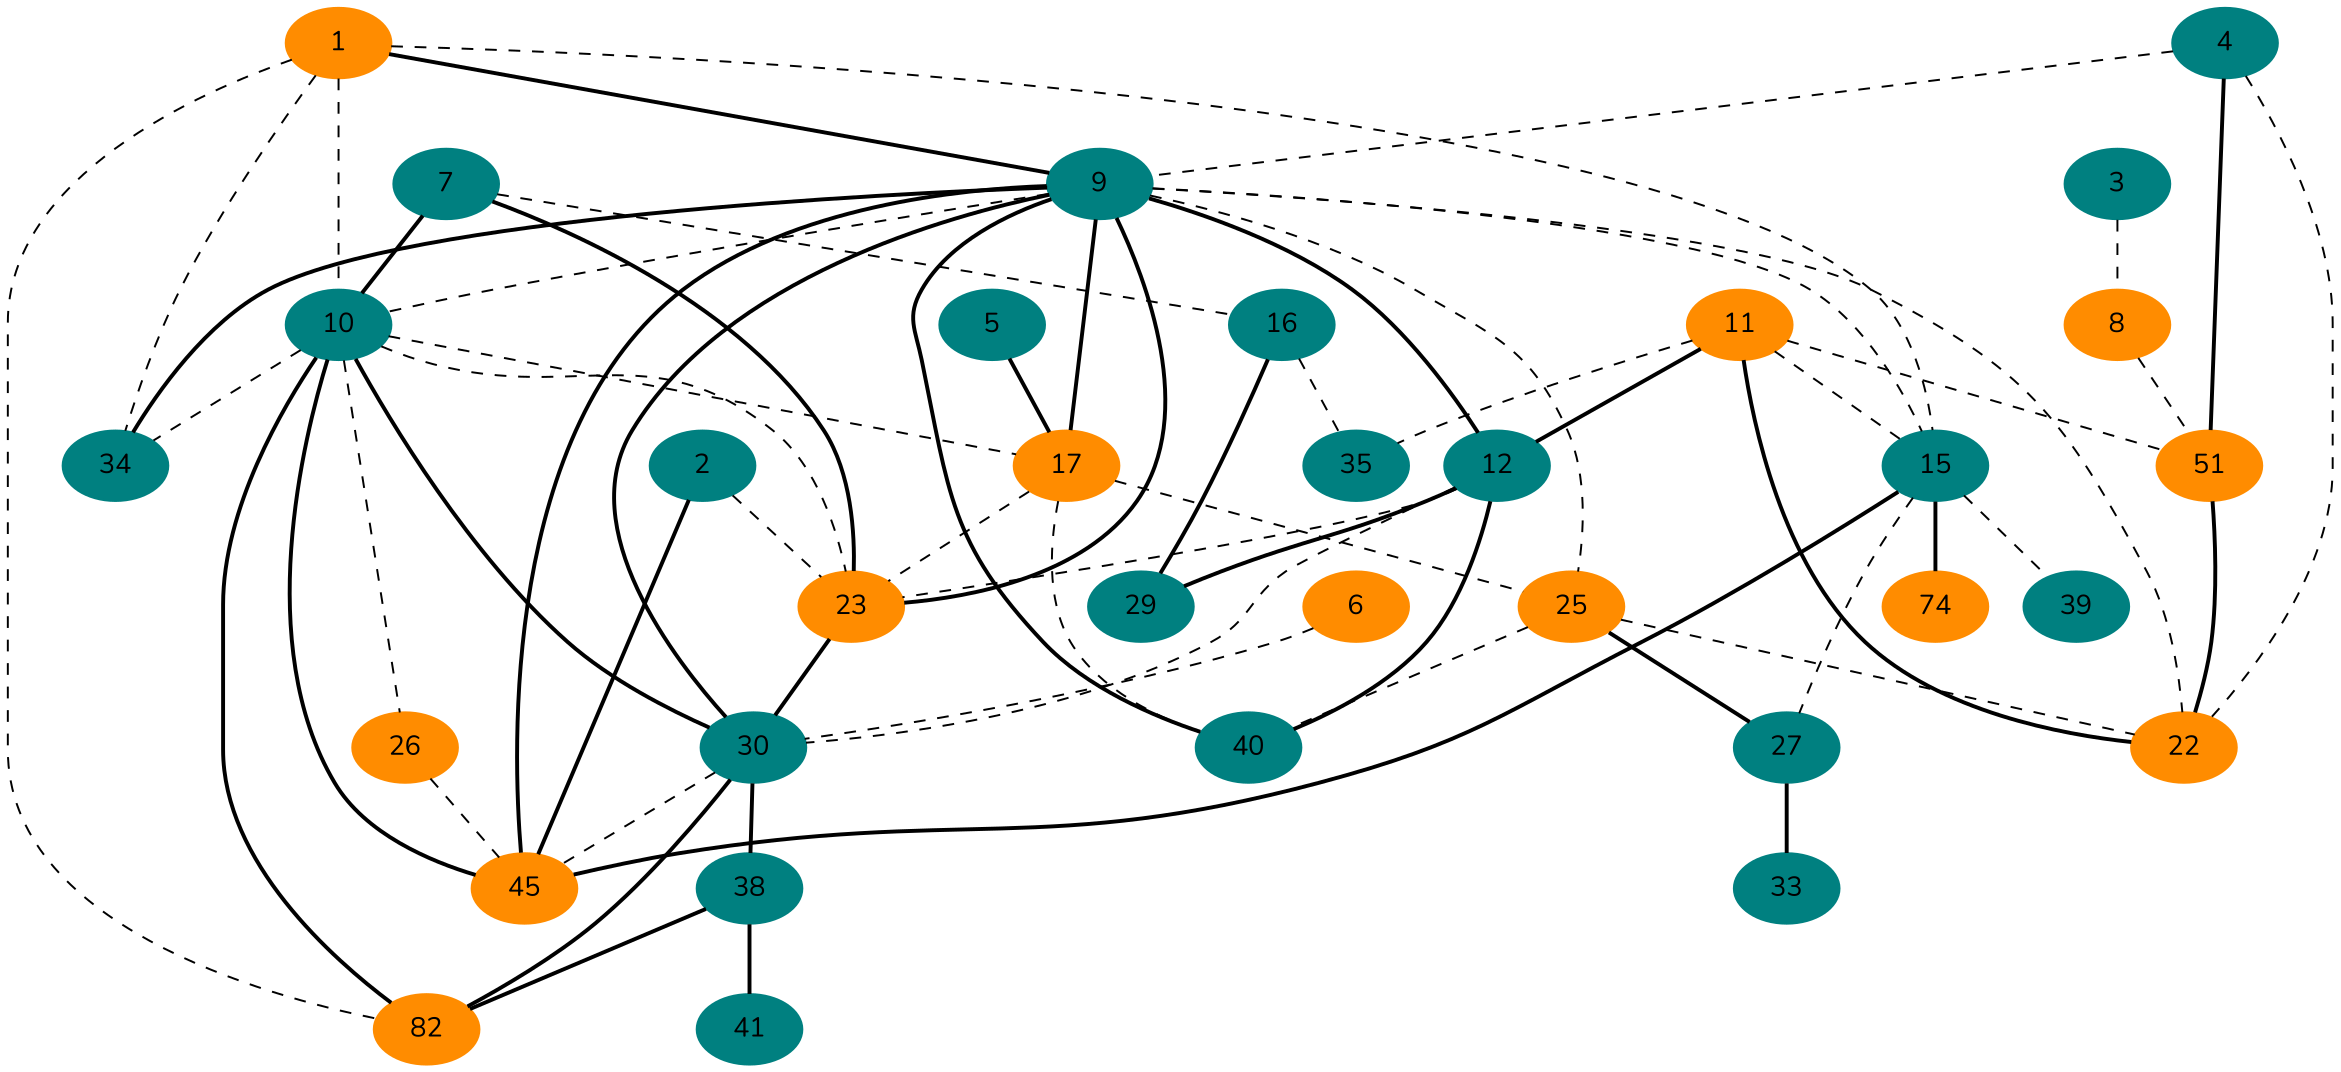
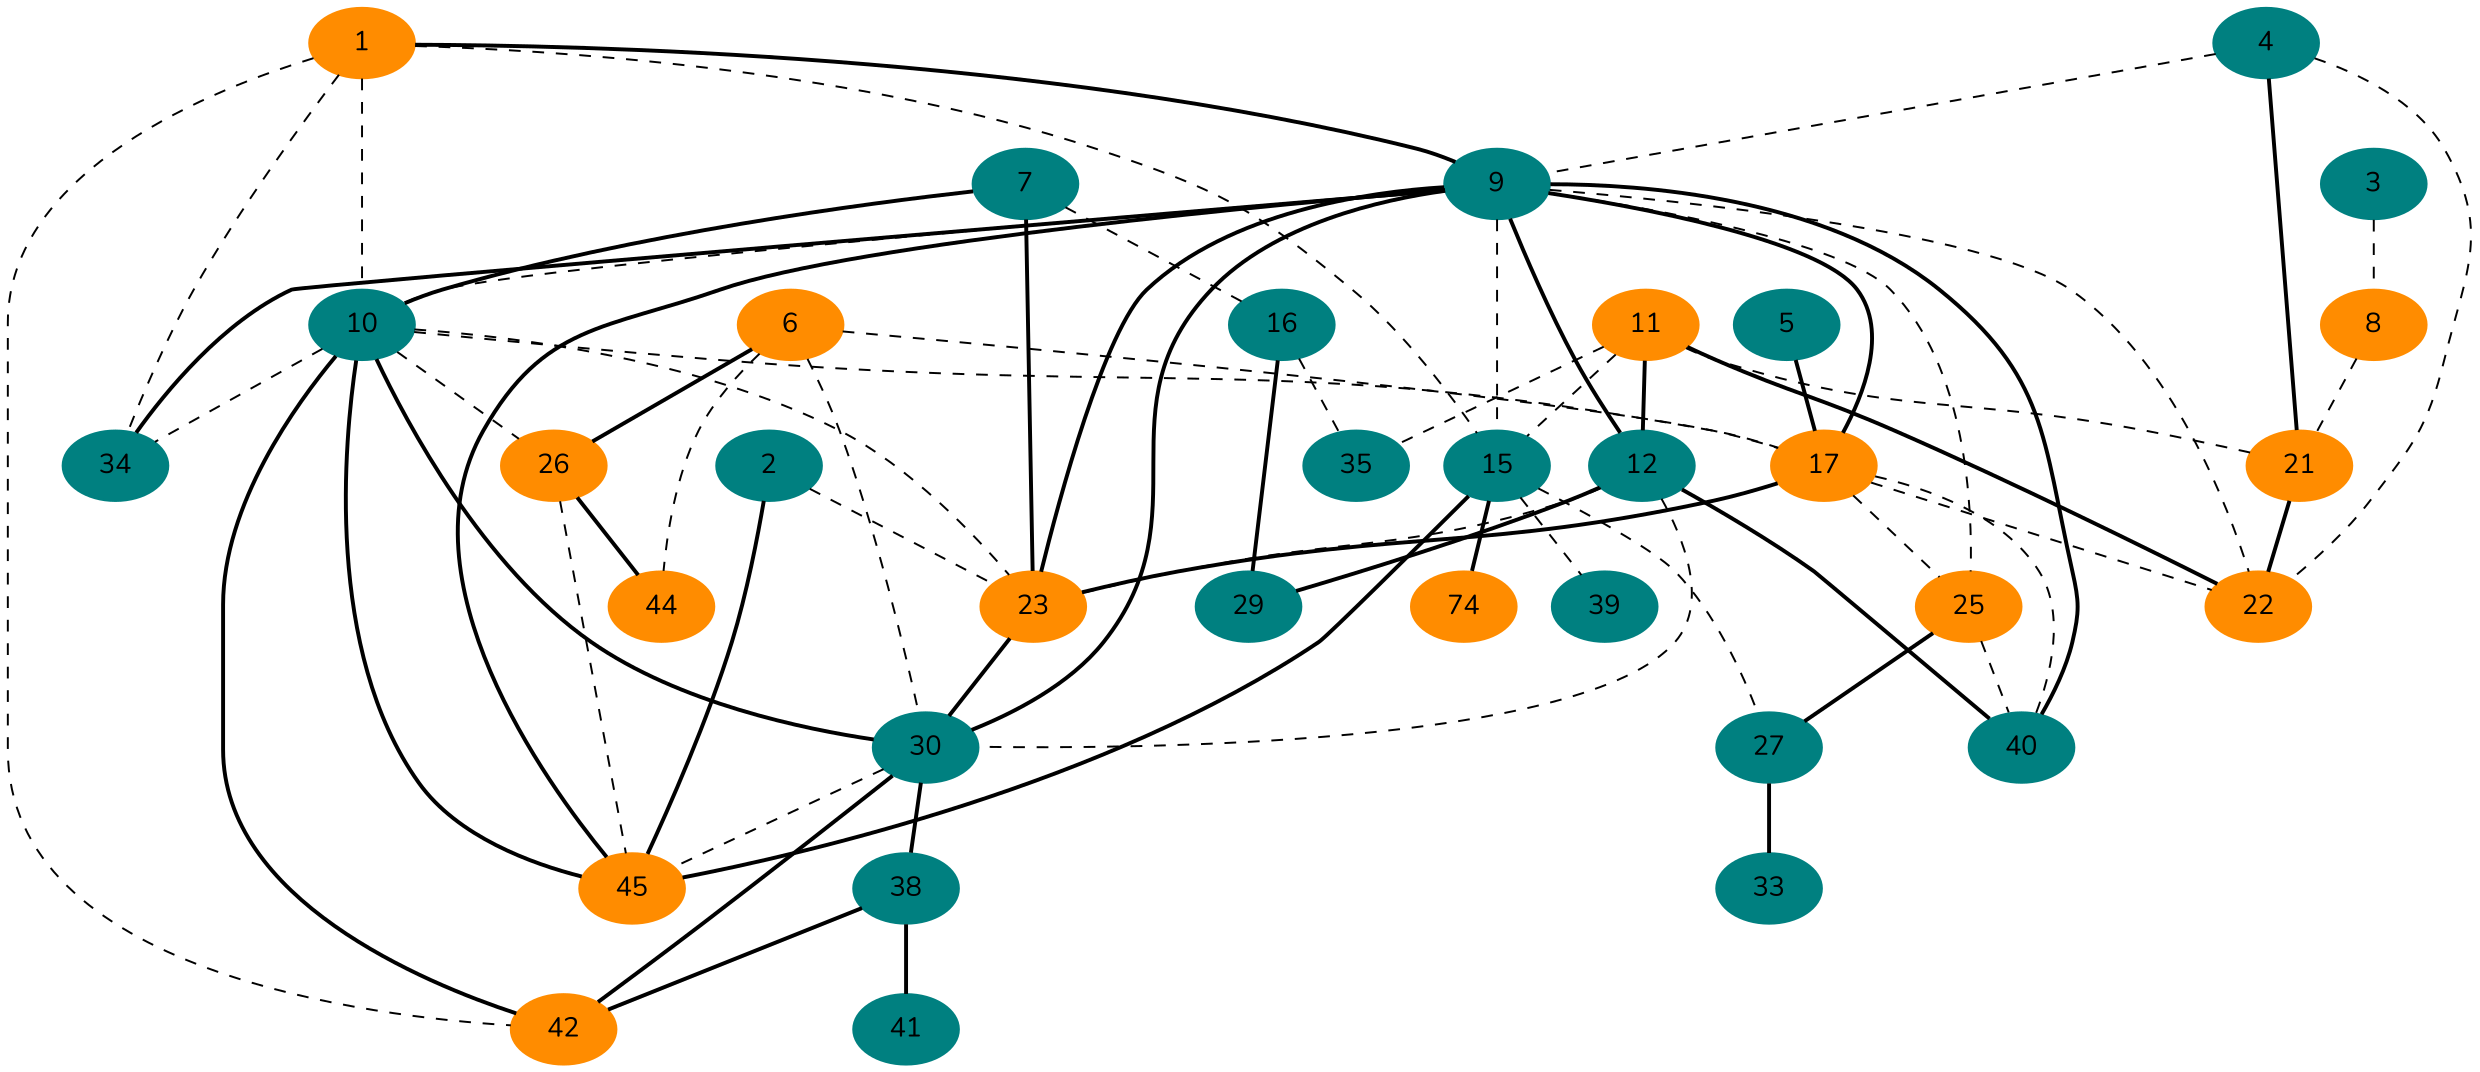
none -> (1195, 365)
none -> (672, 395)
(2209, 466) -> (2299, 466)
(955, 539) -> (1518, 532)
none -> (661, 607)
(1878, 677) -> (2041, 536)
(427, 1029) -> (564, 1029)
